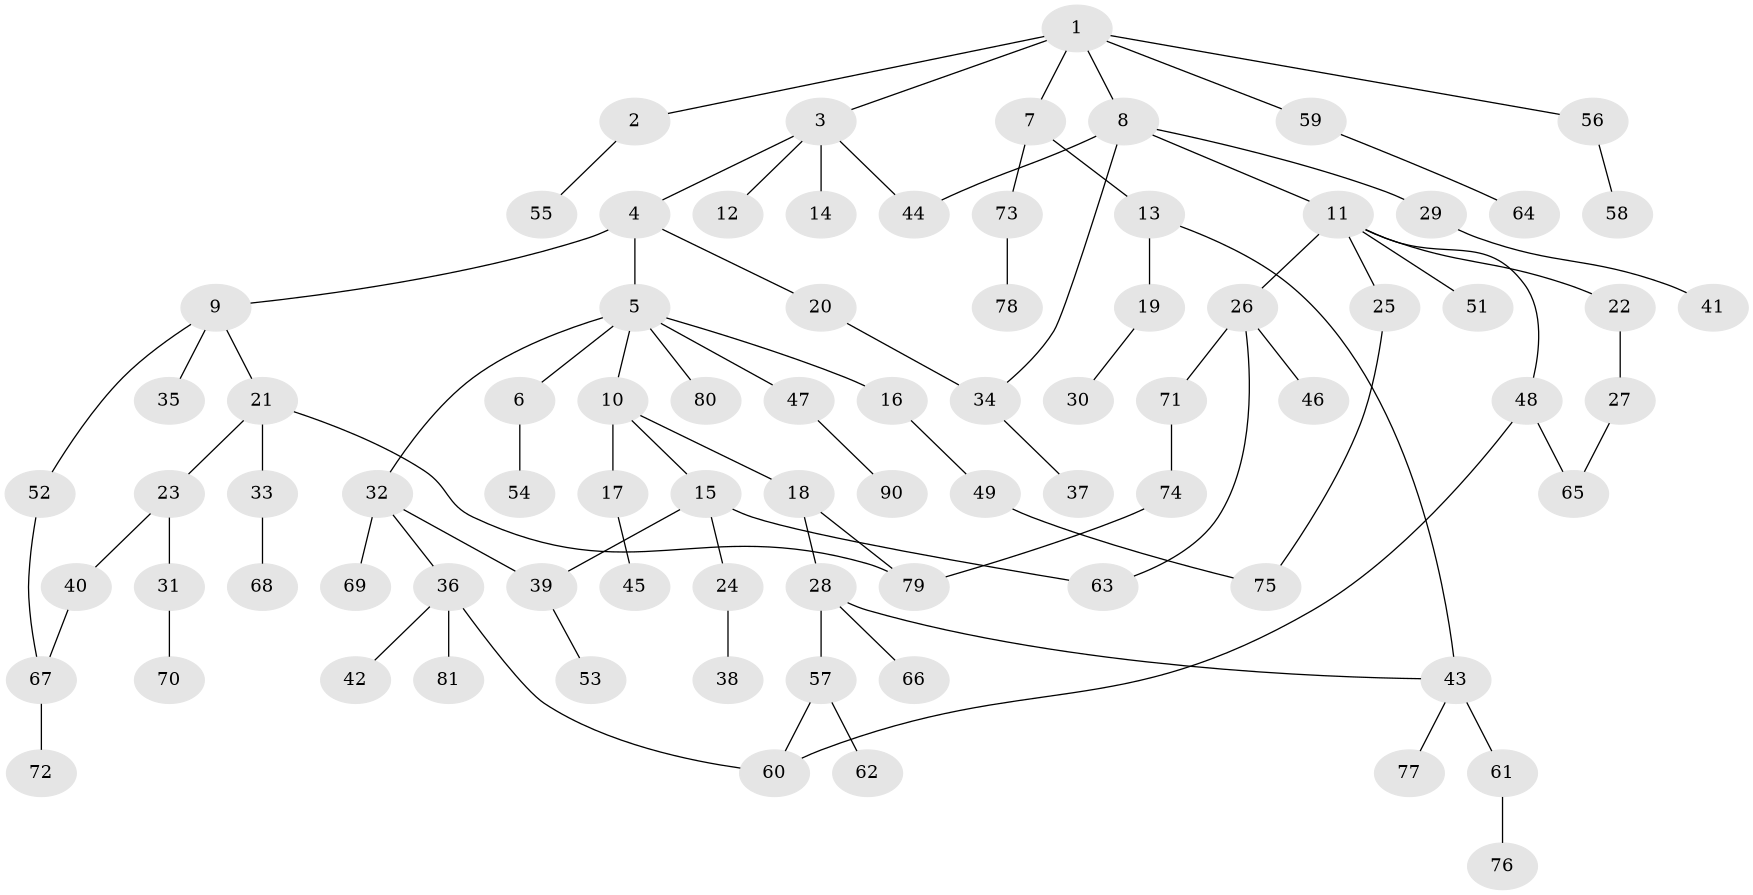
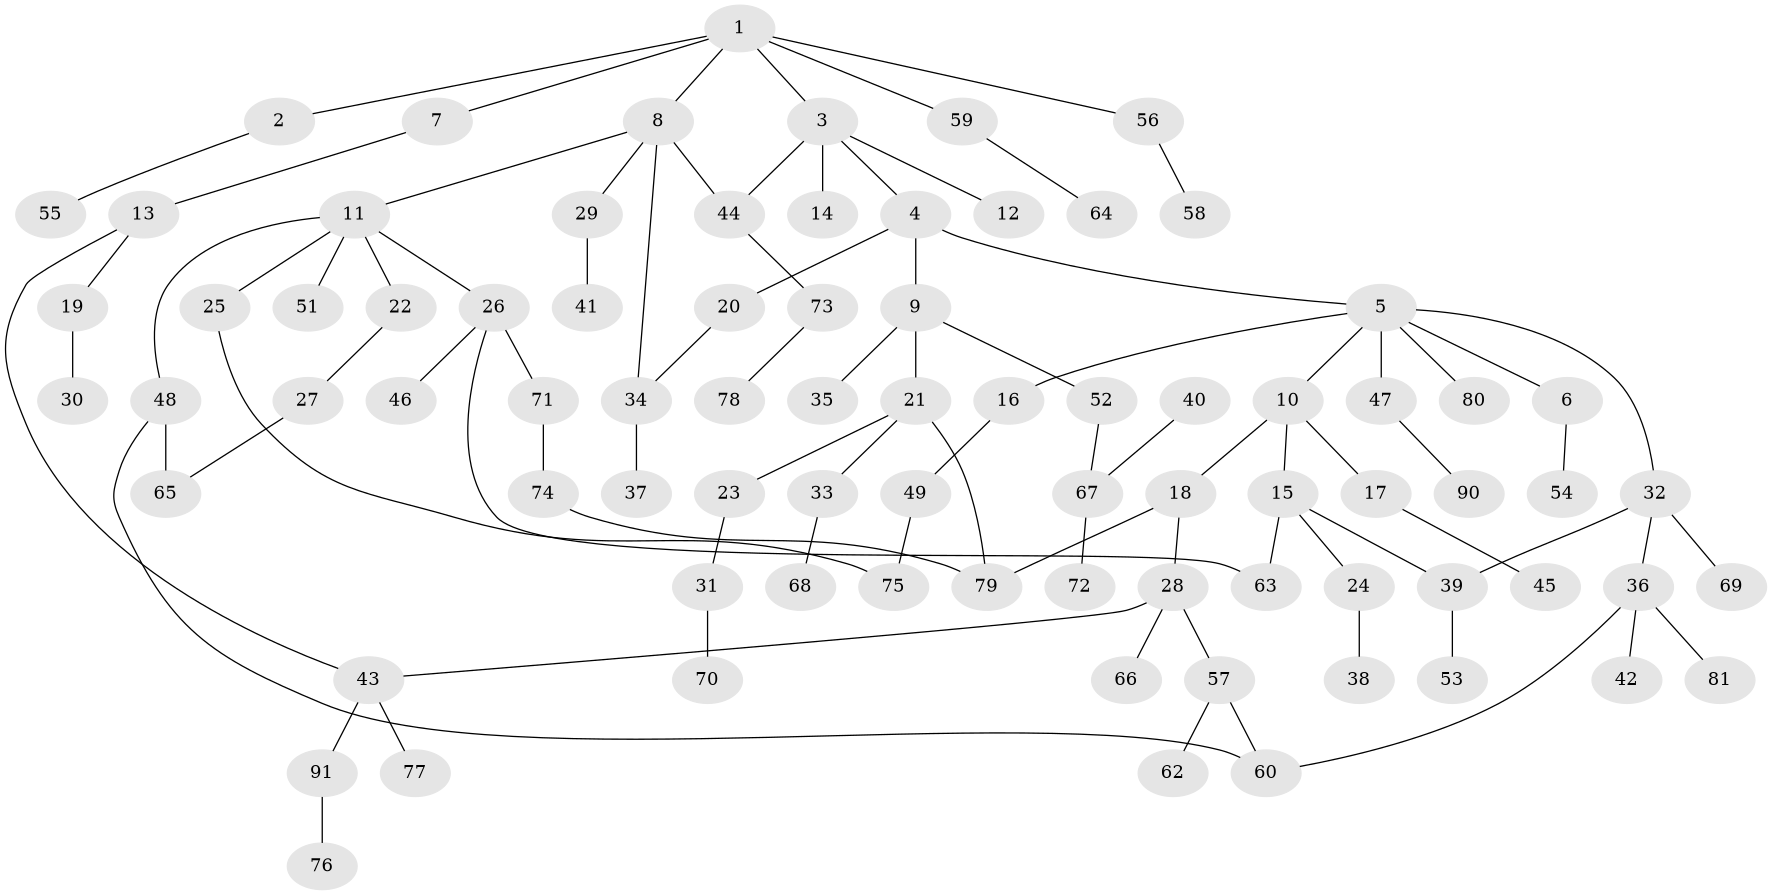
(1021, 159) -> (776, 261)
(123, 540) -> none
(1503, 773) -> (322, 773)
